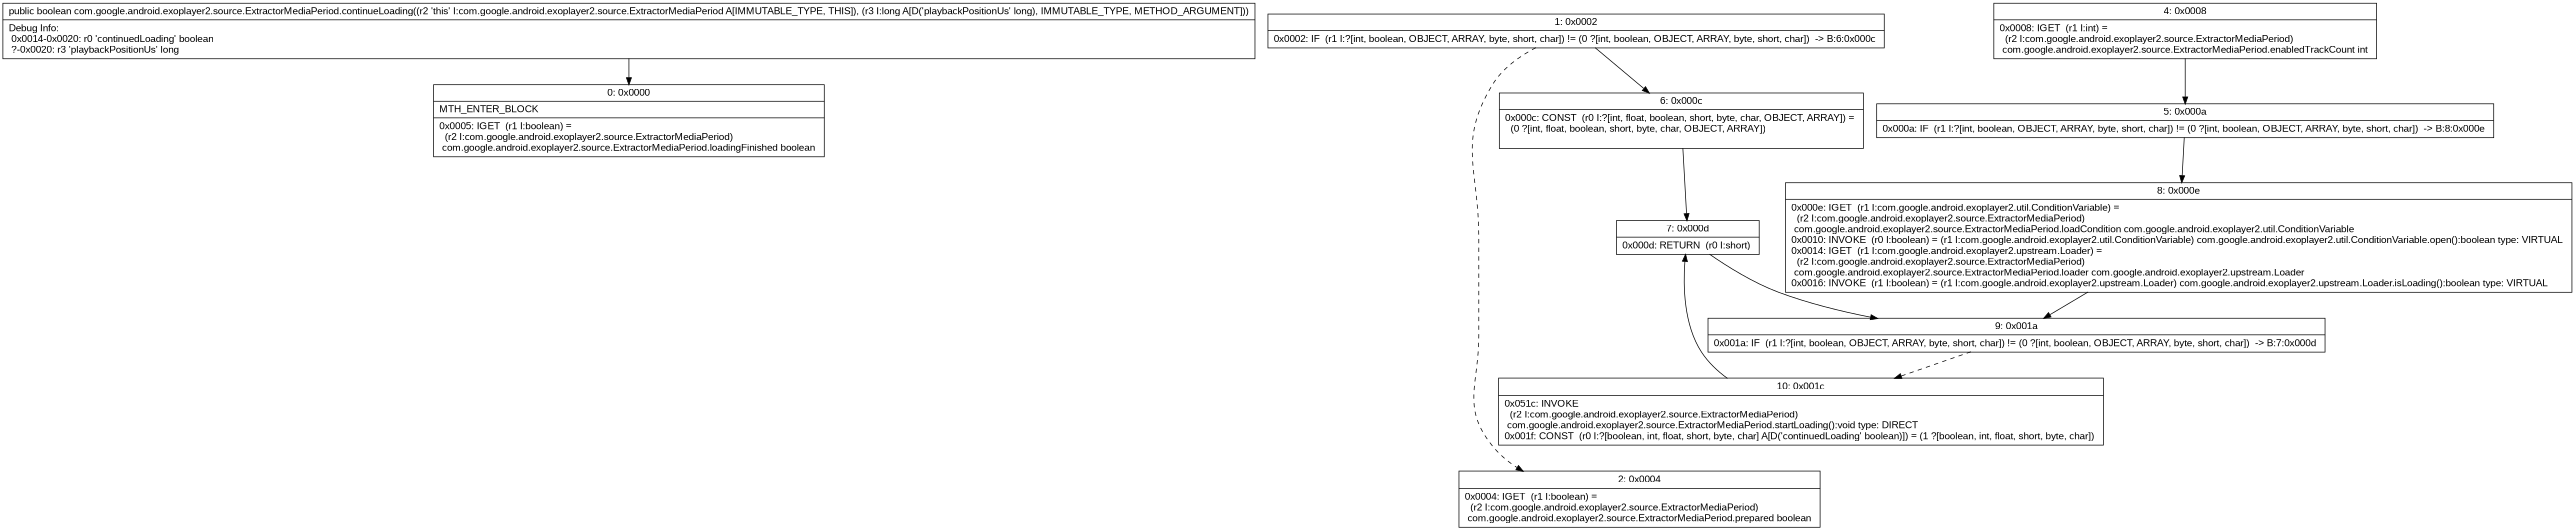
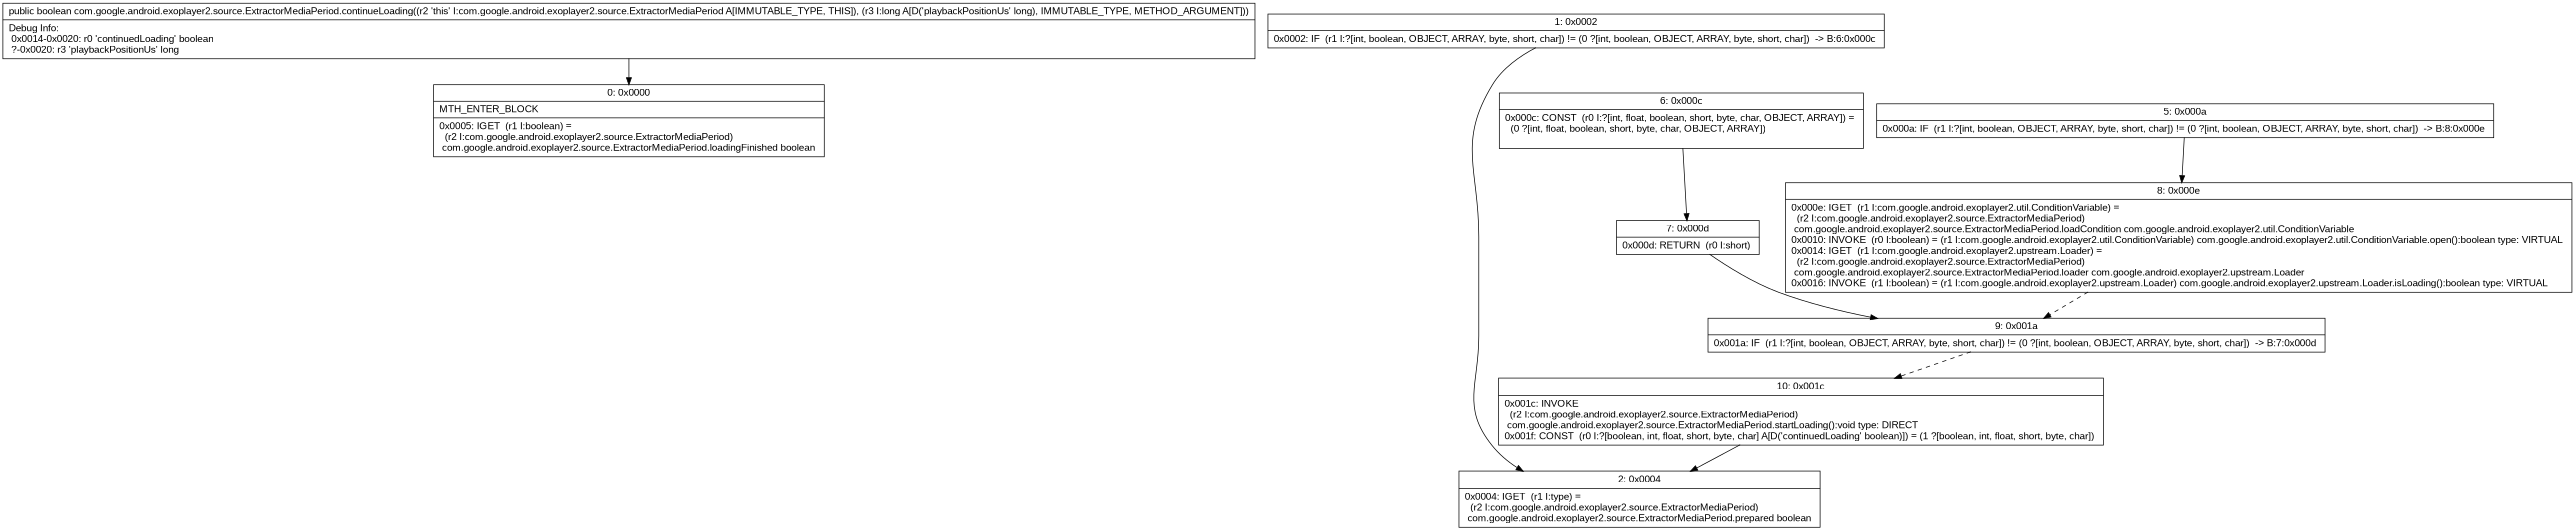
(2185, 31) -> none
(1619, 68) -> none
(1479, 253) -> (1479, 253)
(2069, 303) -> (2069, 303)
(1690, 326) -> (1718, 456)
(1544, 404) -> (1544, 404)
(1532, 497) -> (1525, 497)
